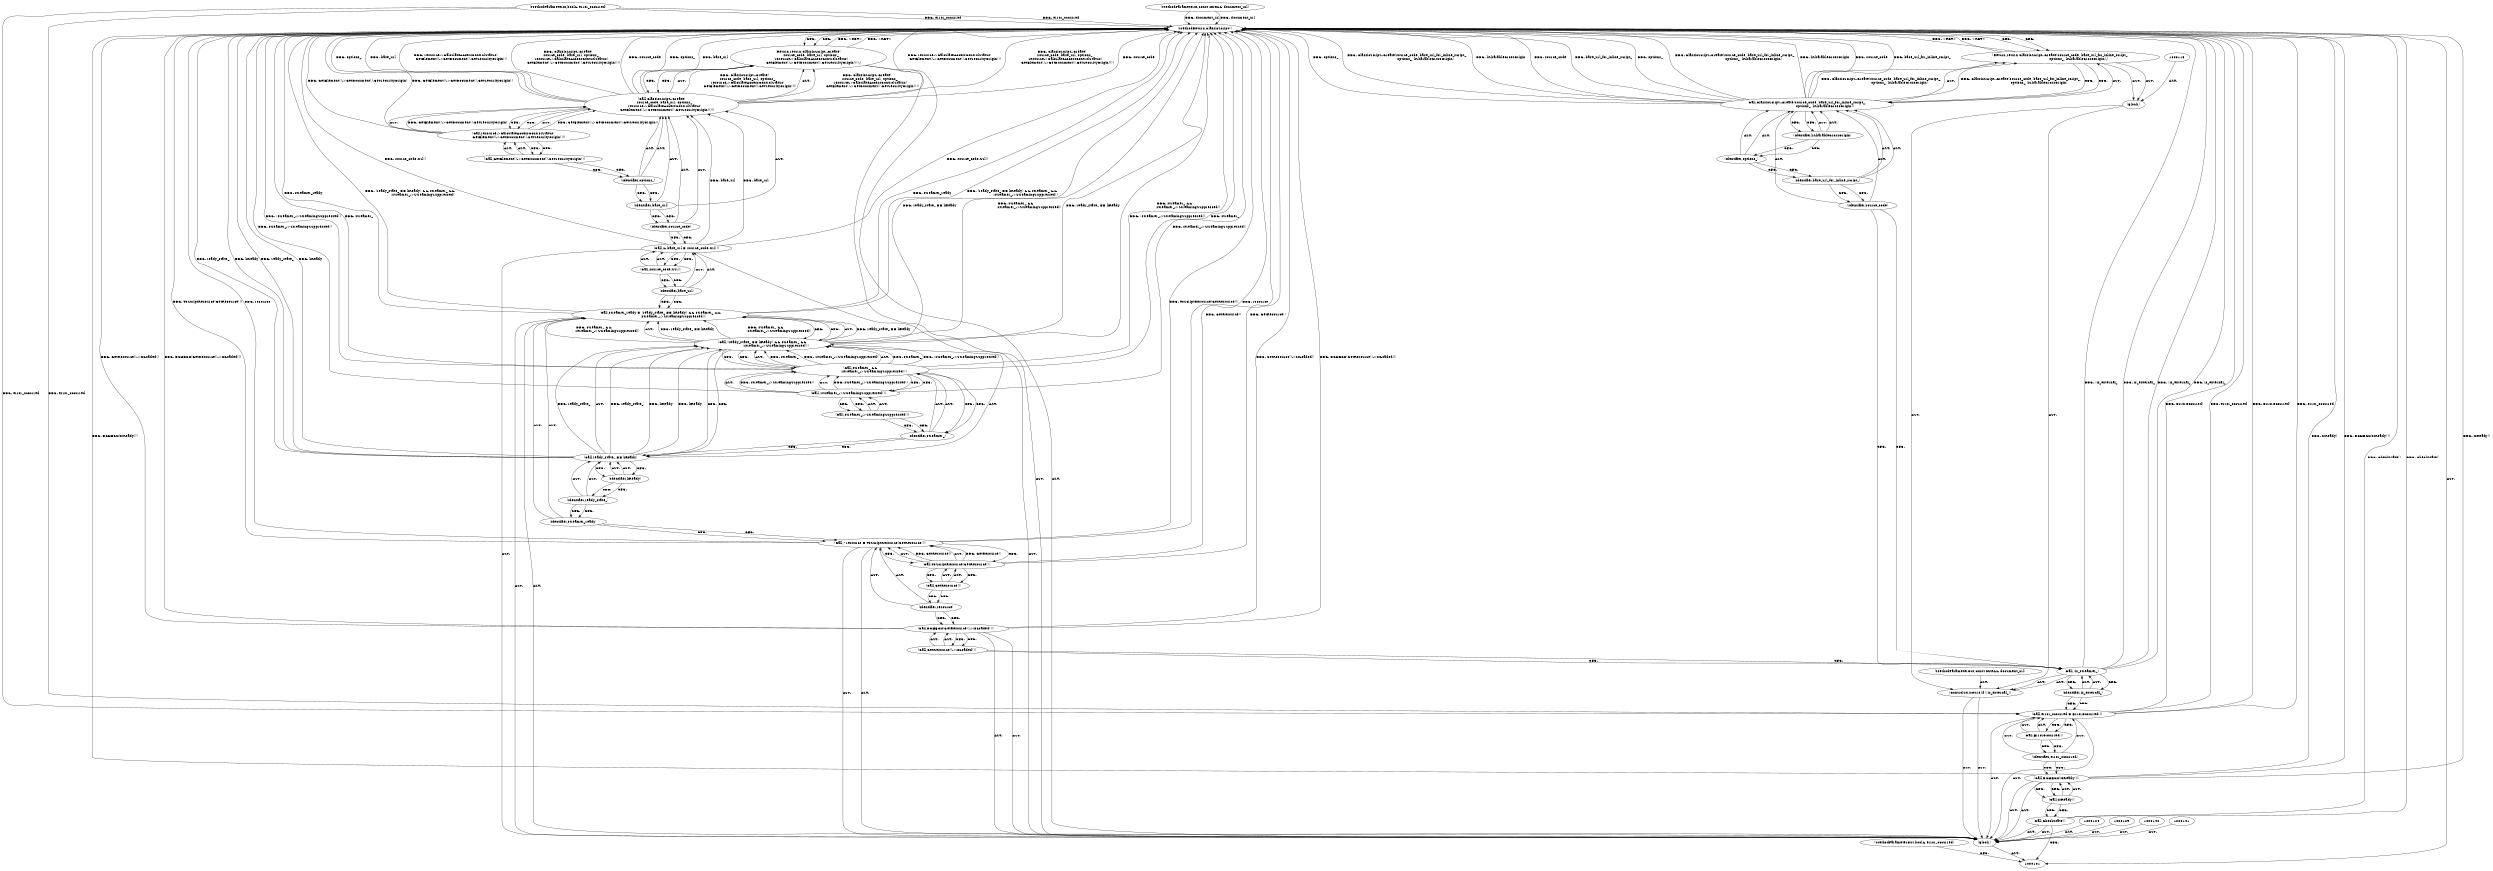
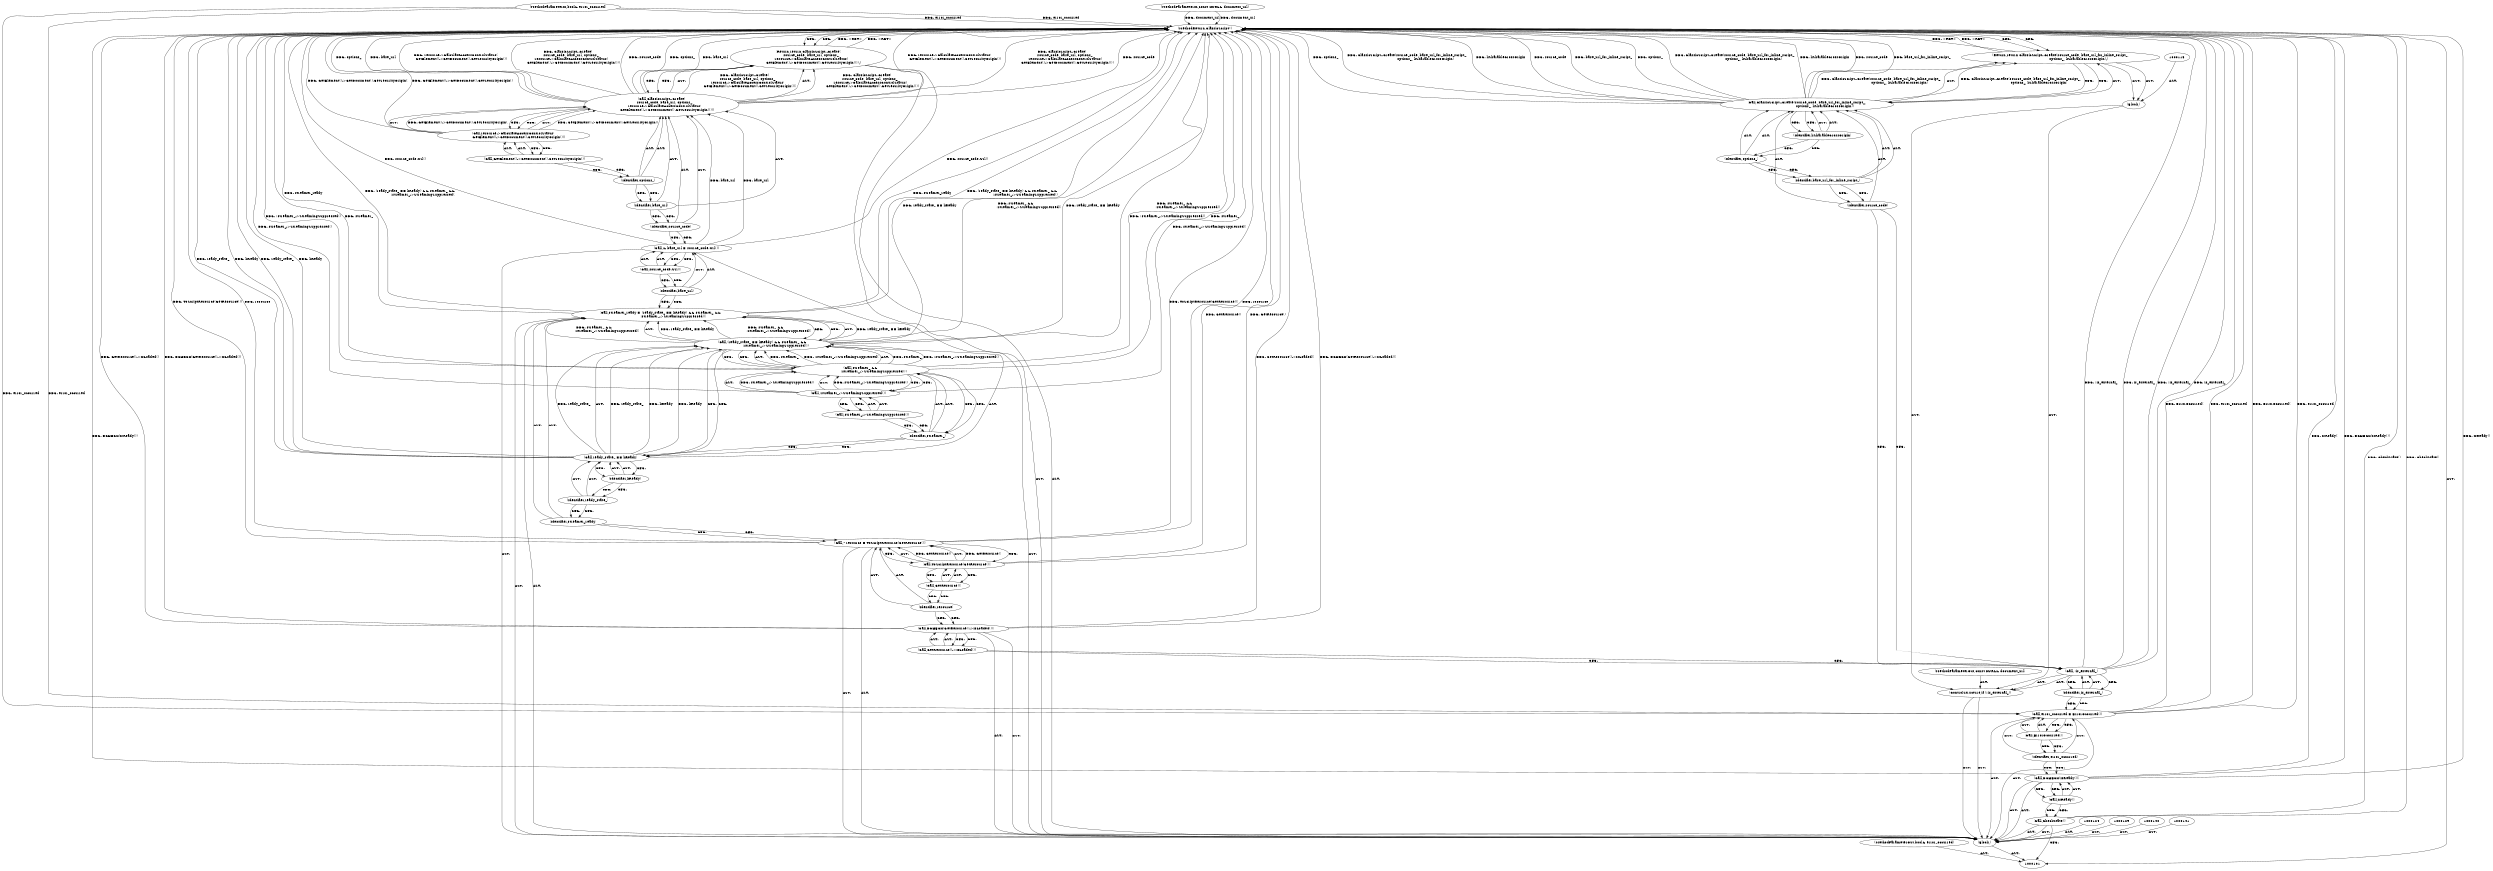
(2082, 671) -> (2082, 671)
(1985, 853) -> (1985, 853)
